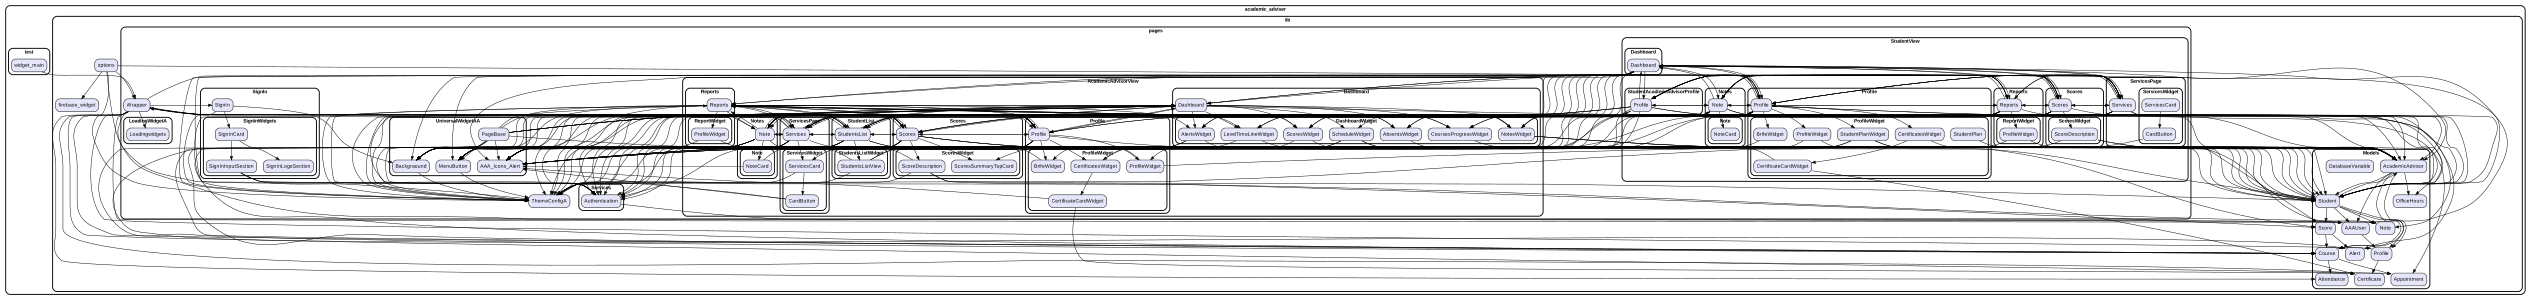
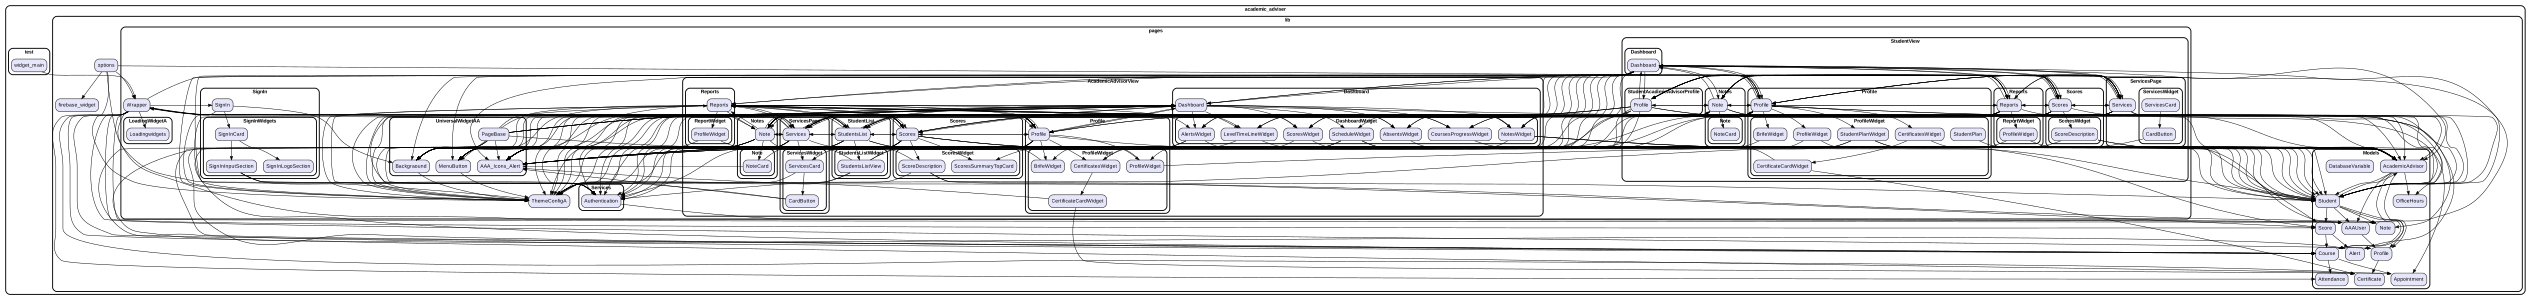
(700, 147) -> (738, 188)
none -> (1008, 148)
none -> (1151, 227)
